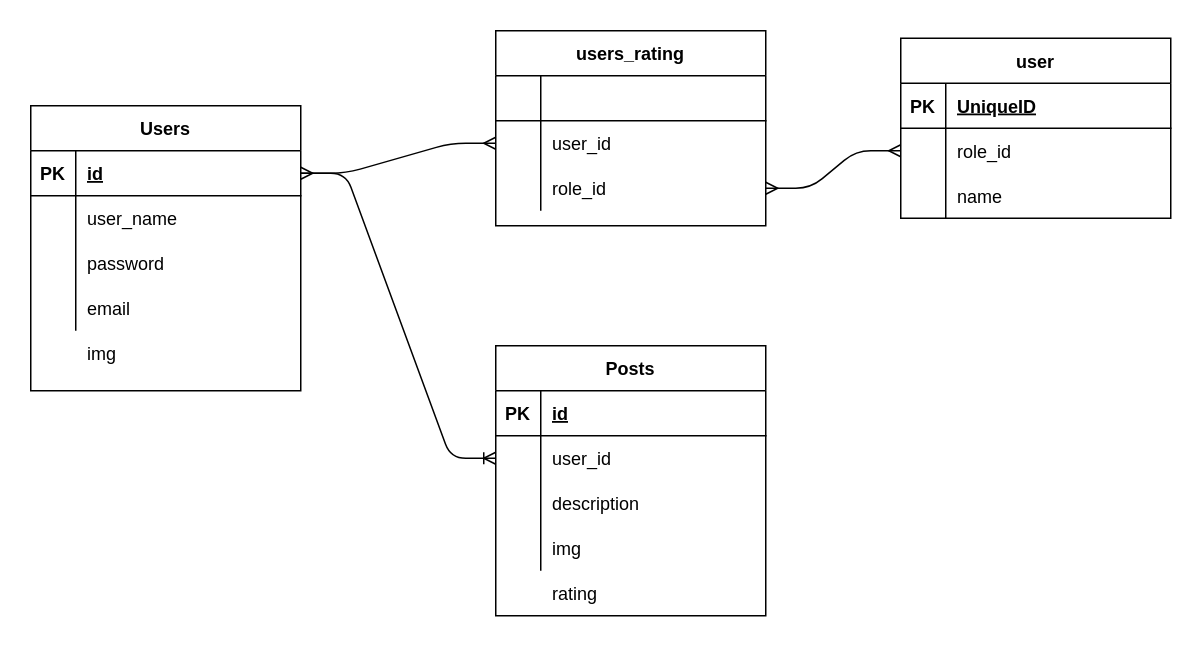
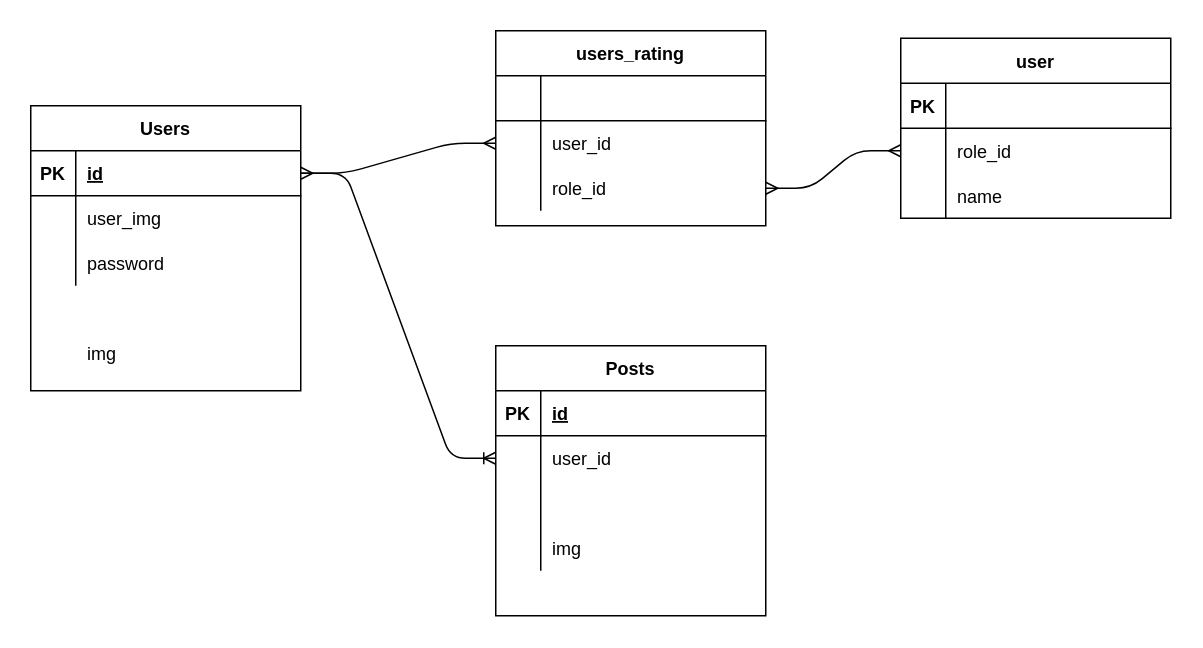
(1058, 106) -> none
(132, 219) -> (125, 219)
(188, 308) -> none
(653, 503) -> none
(653, 593) -> none
